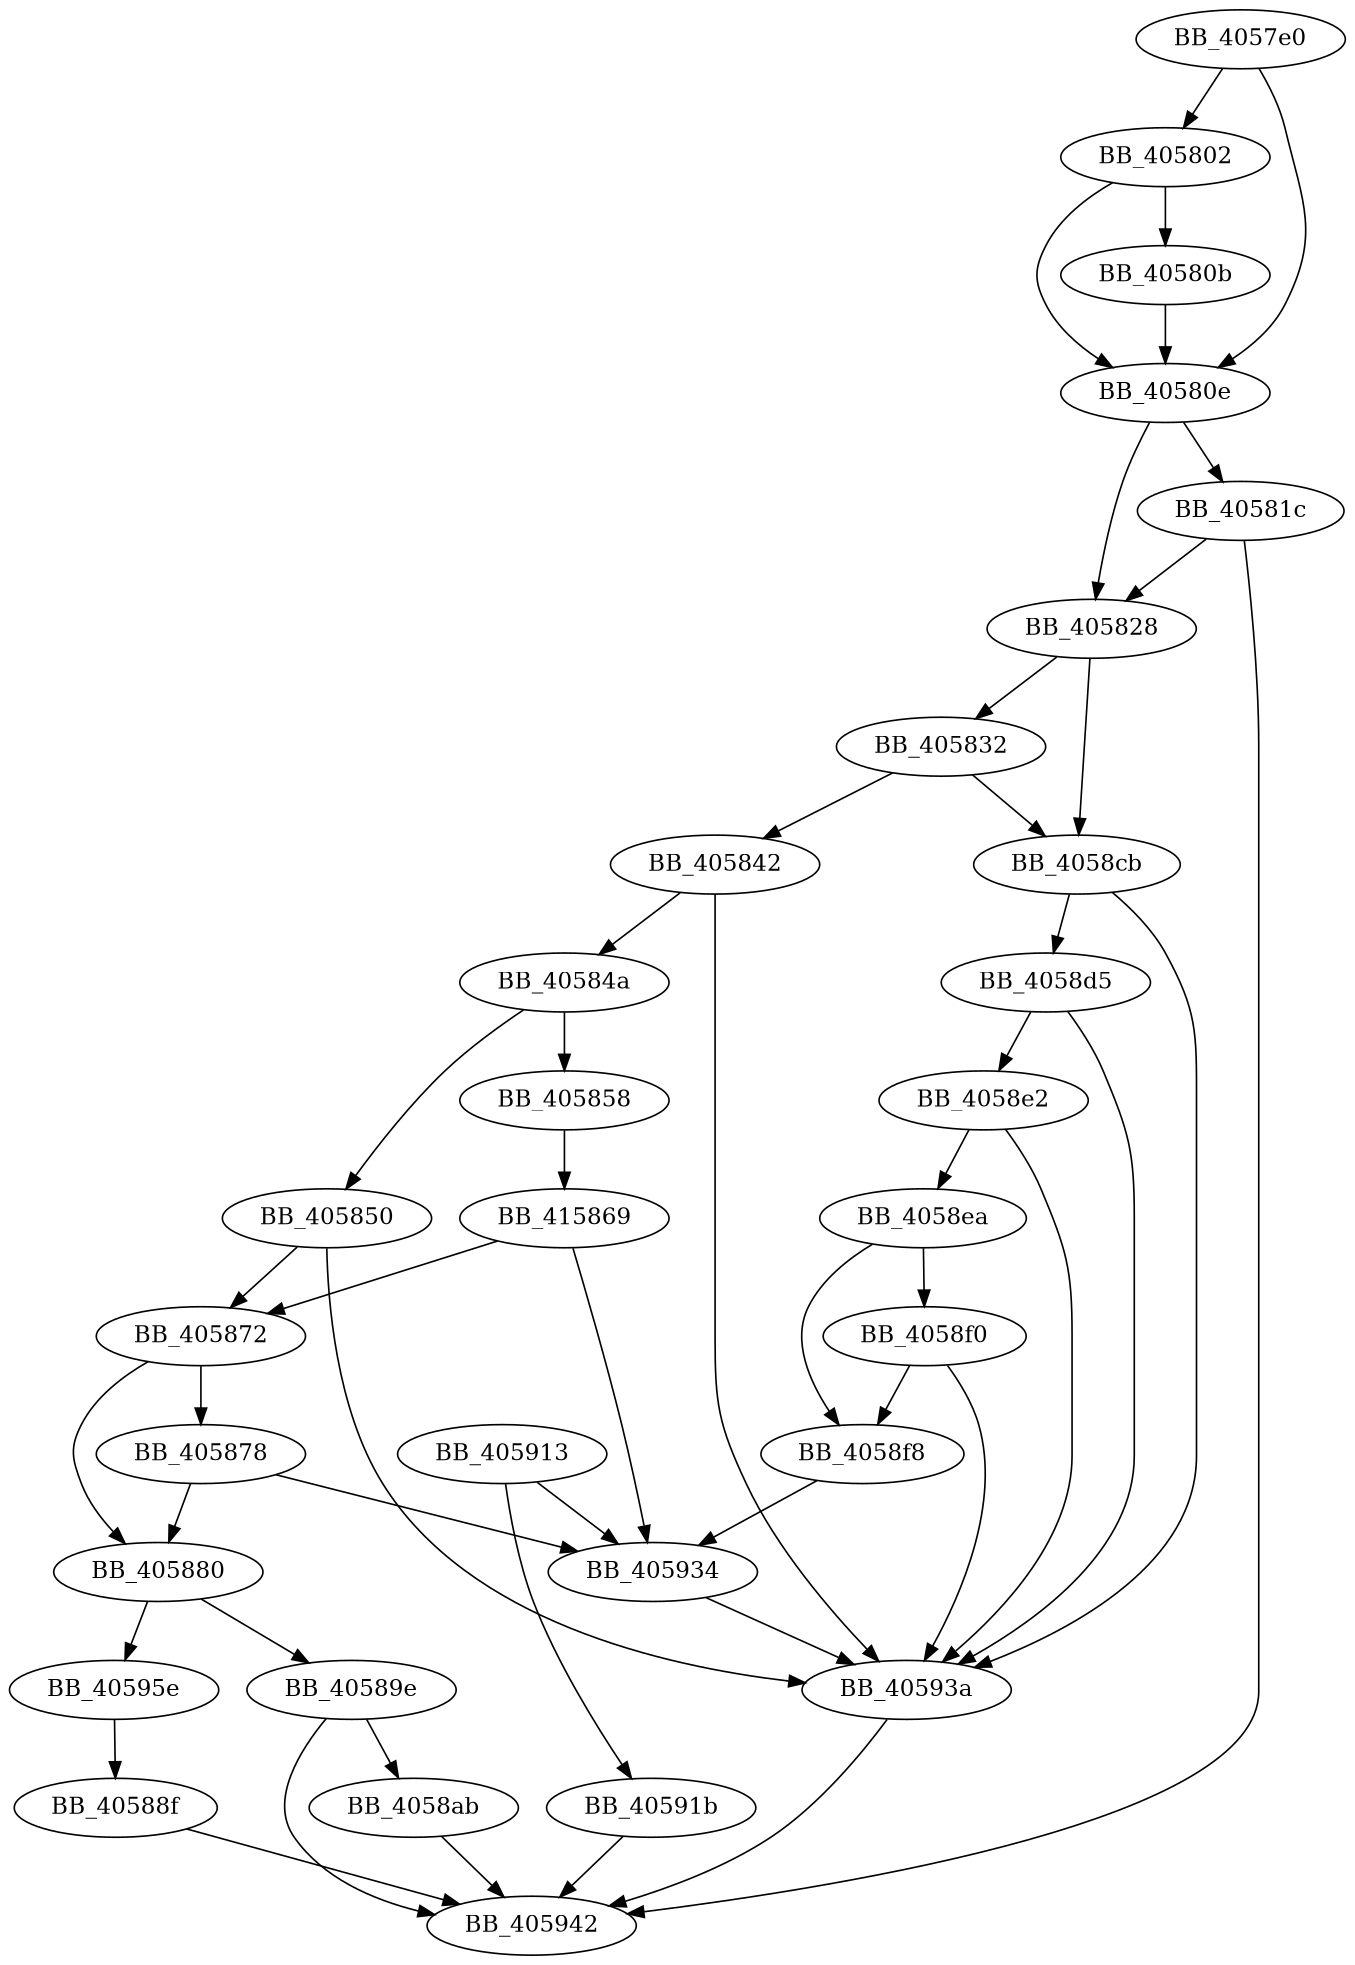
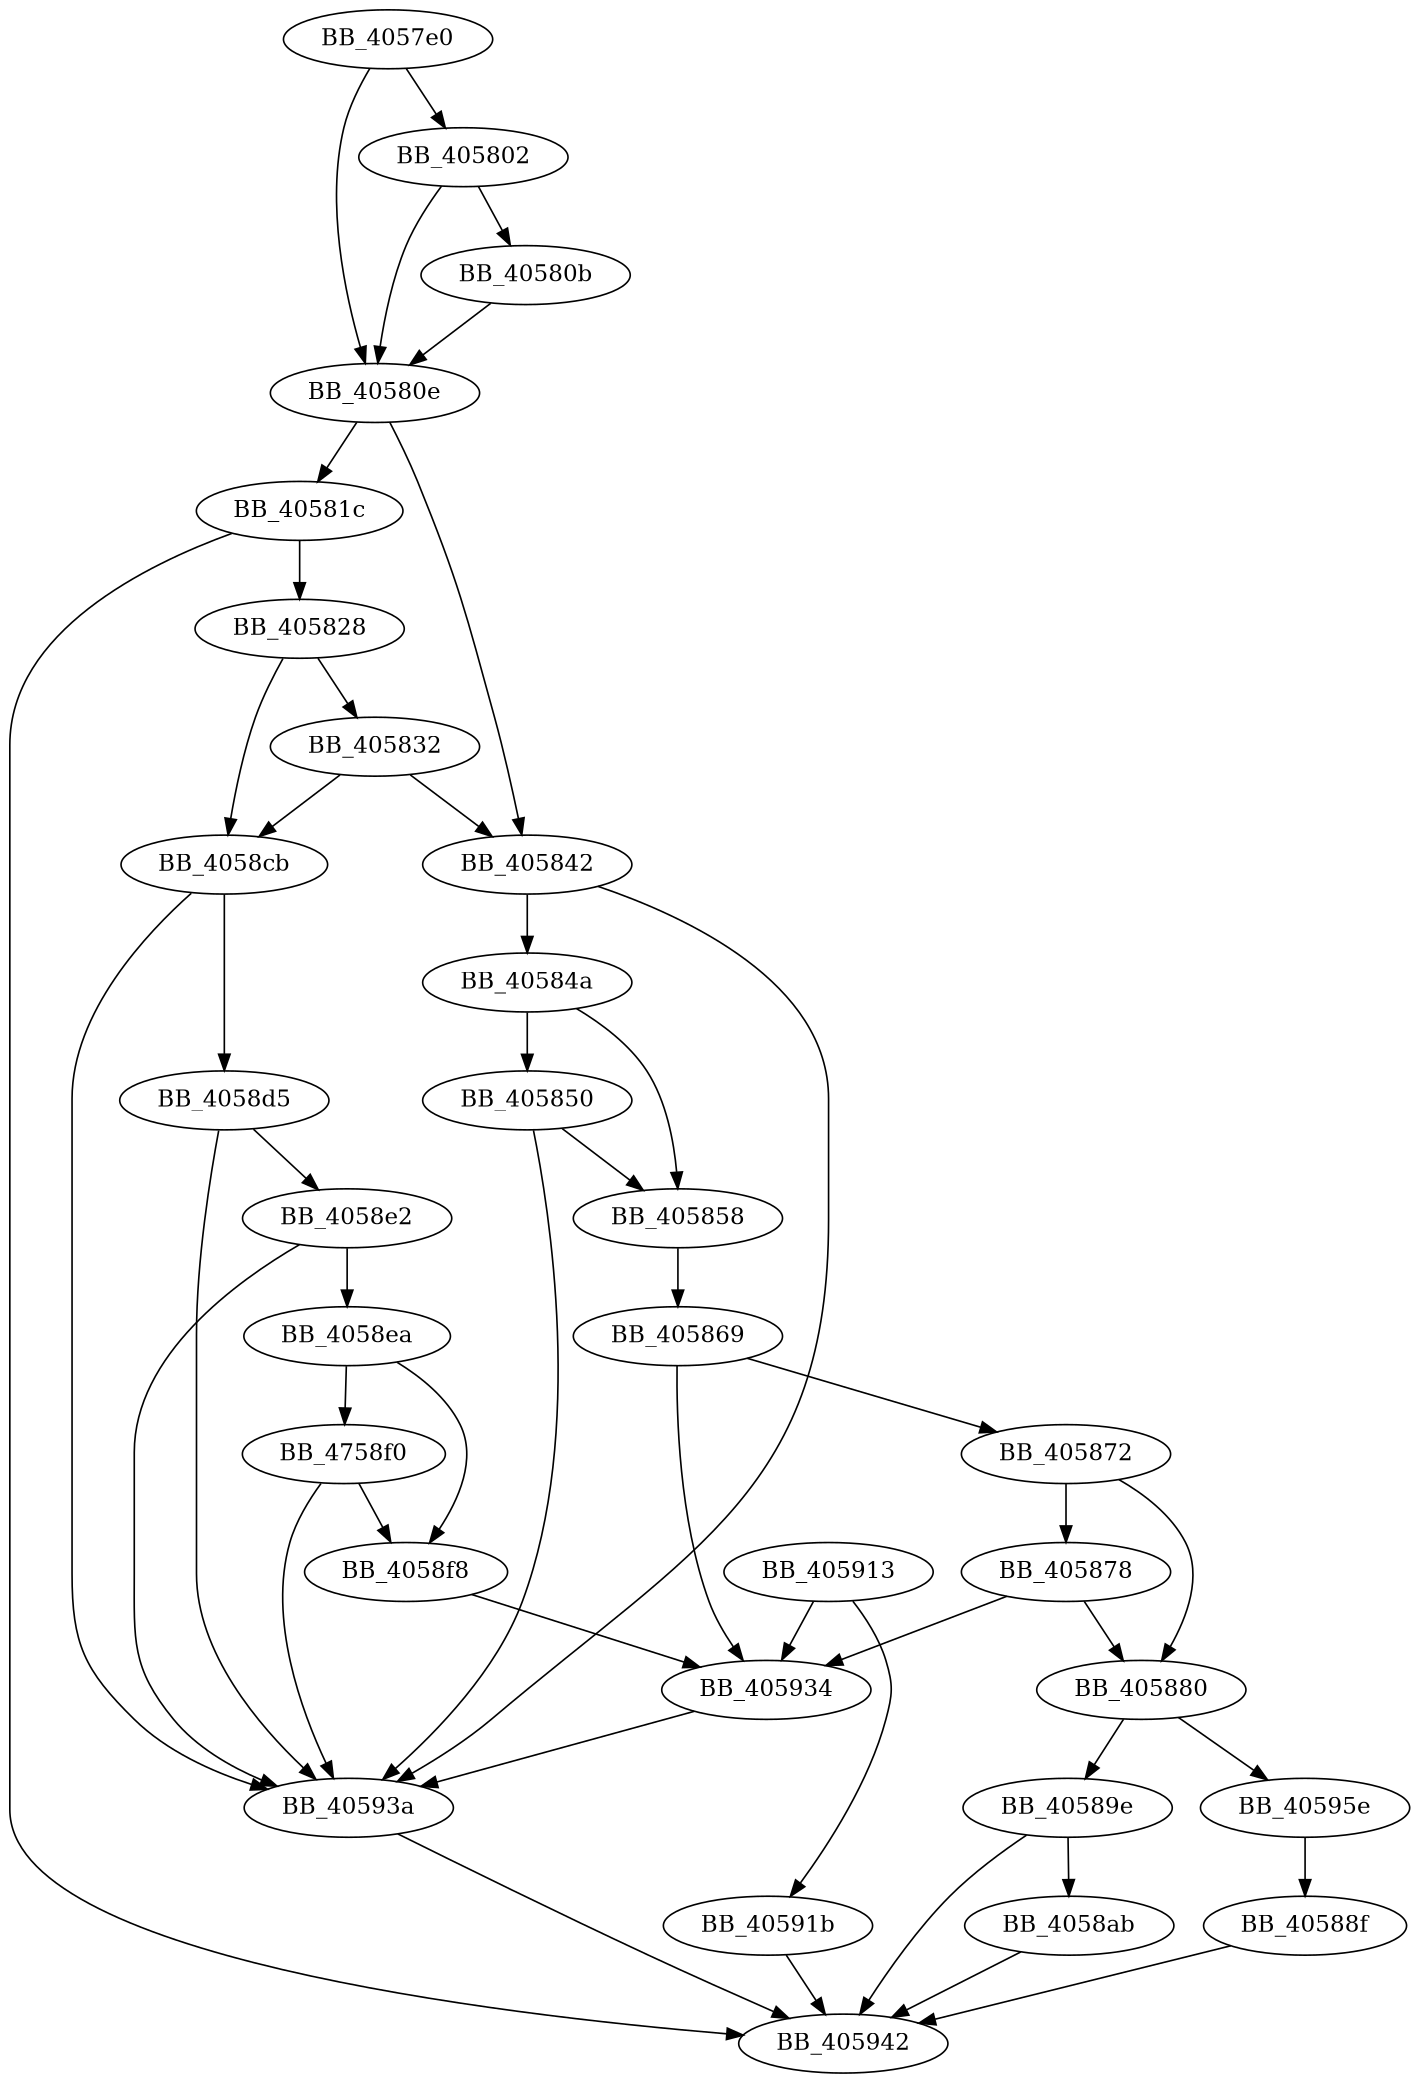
(1117, 500) -> (466, 616)
(564, 1218) -> (678, 1336)
(270, 1272) -> (596, 1154)
(925, 1336) -> (344, 1454)
